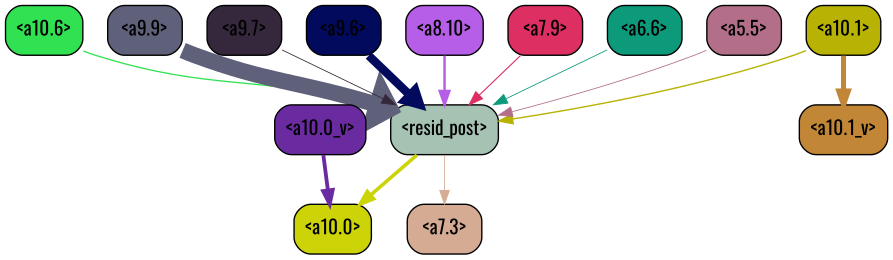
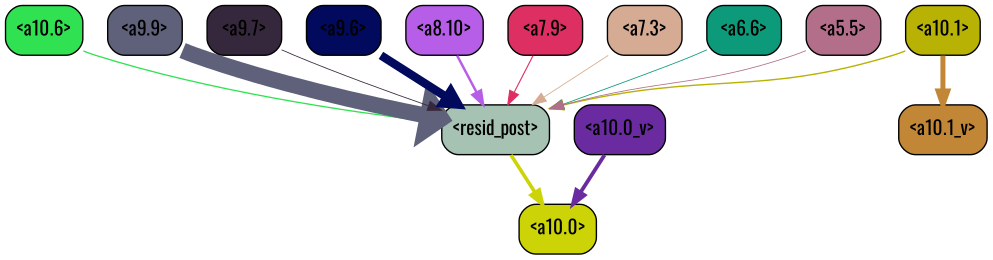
(445, 173) -> (576, 76)
